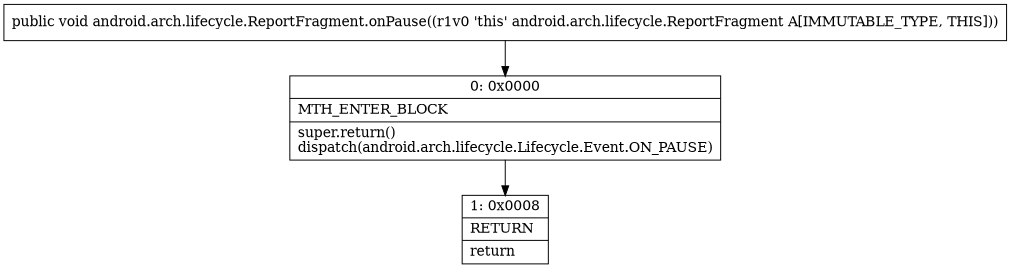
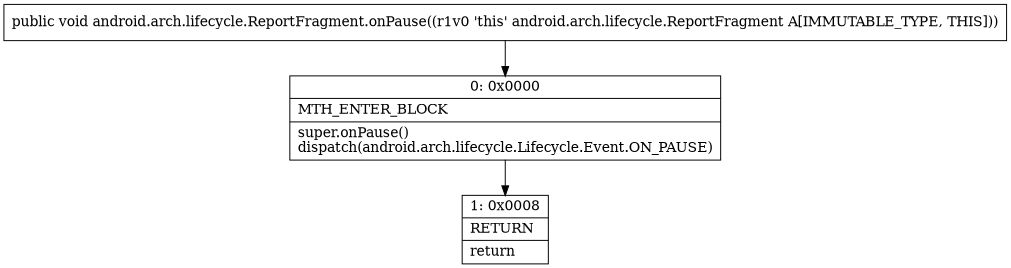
(347, 133) -> (353, 133)
